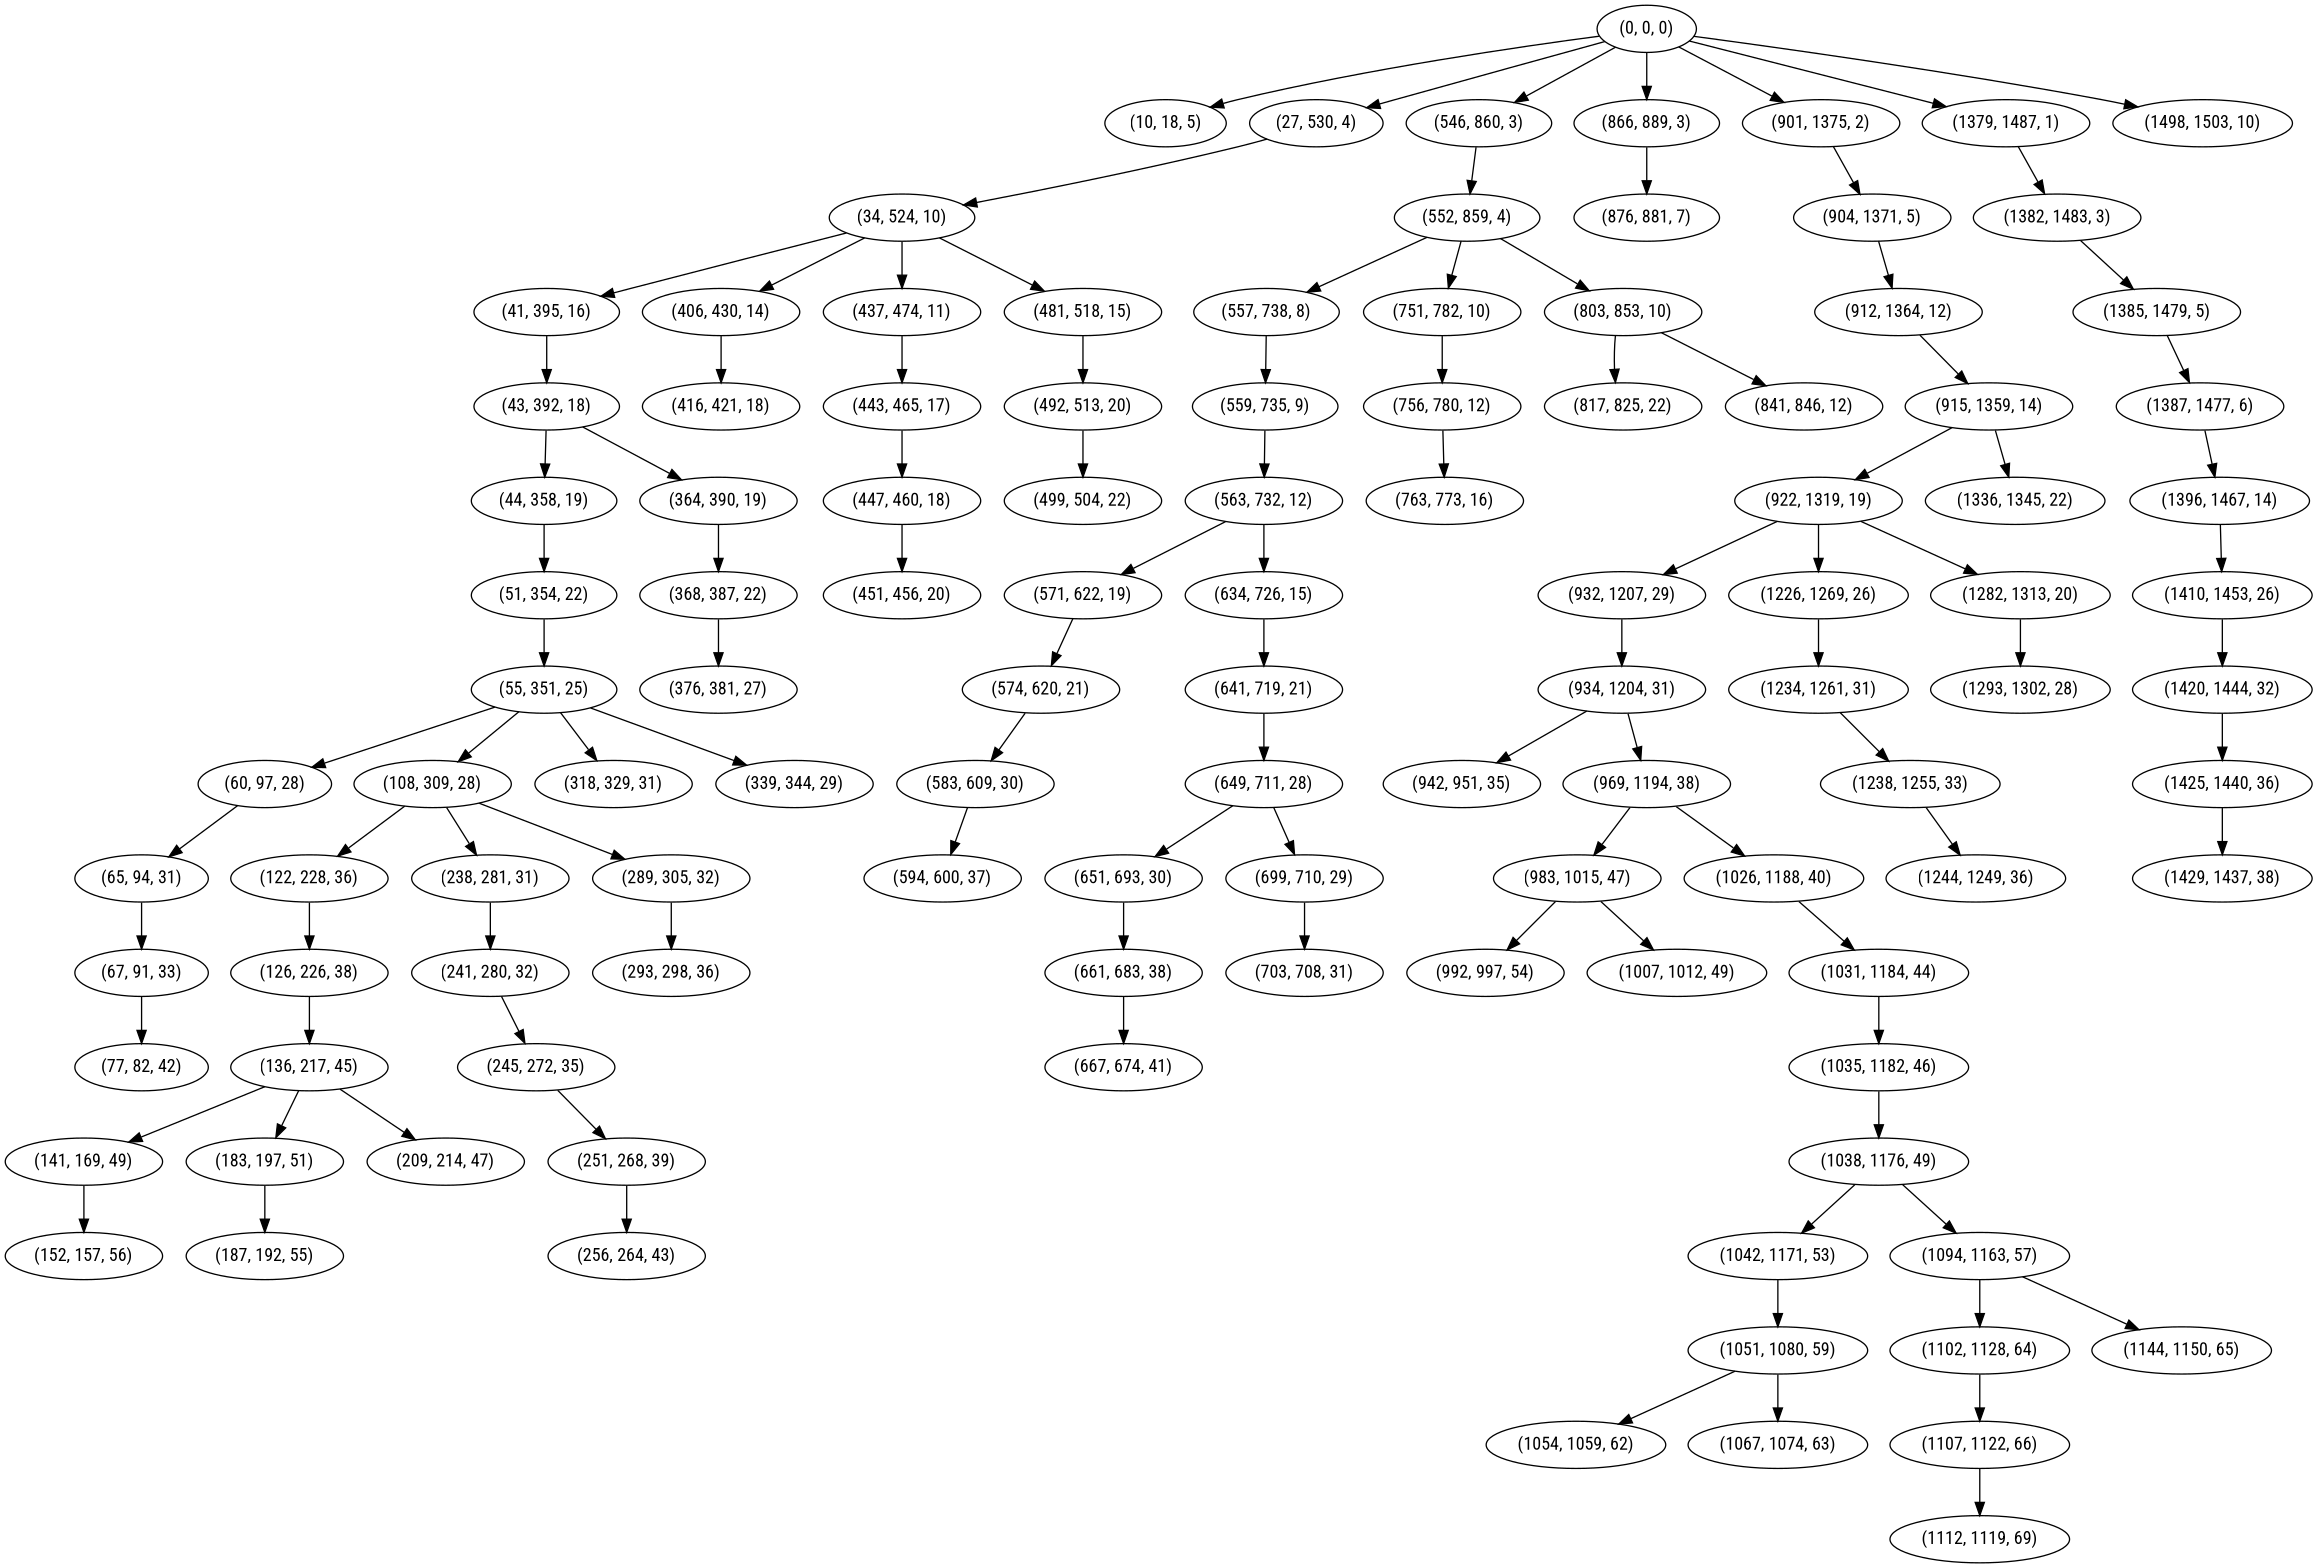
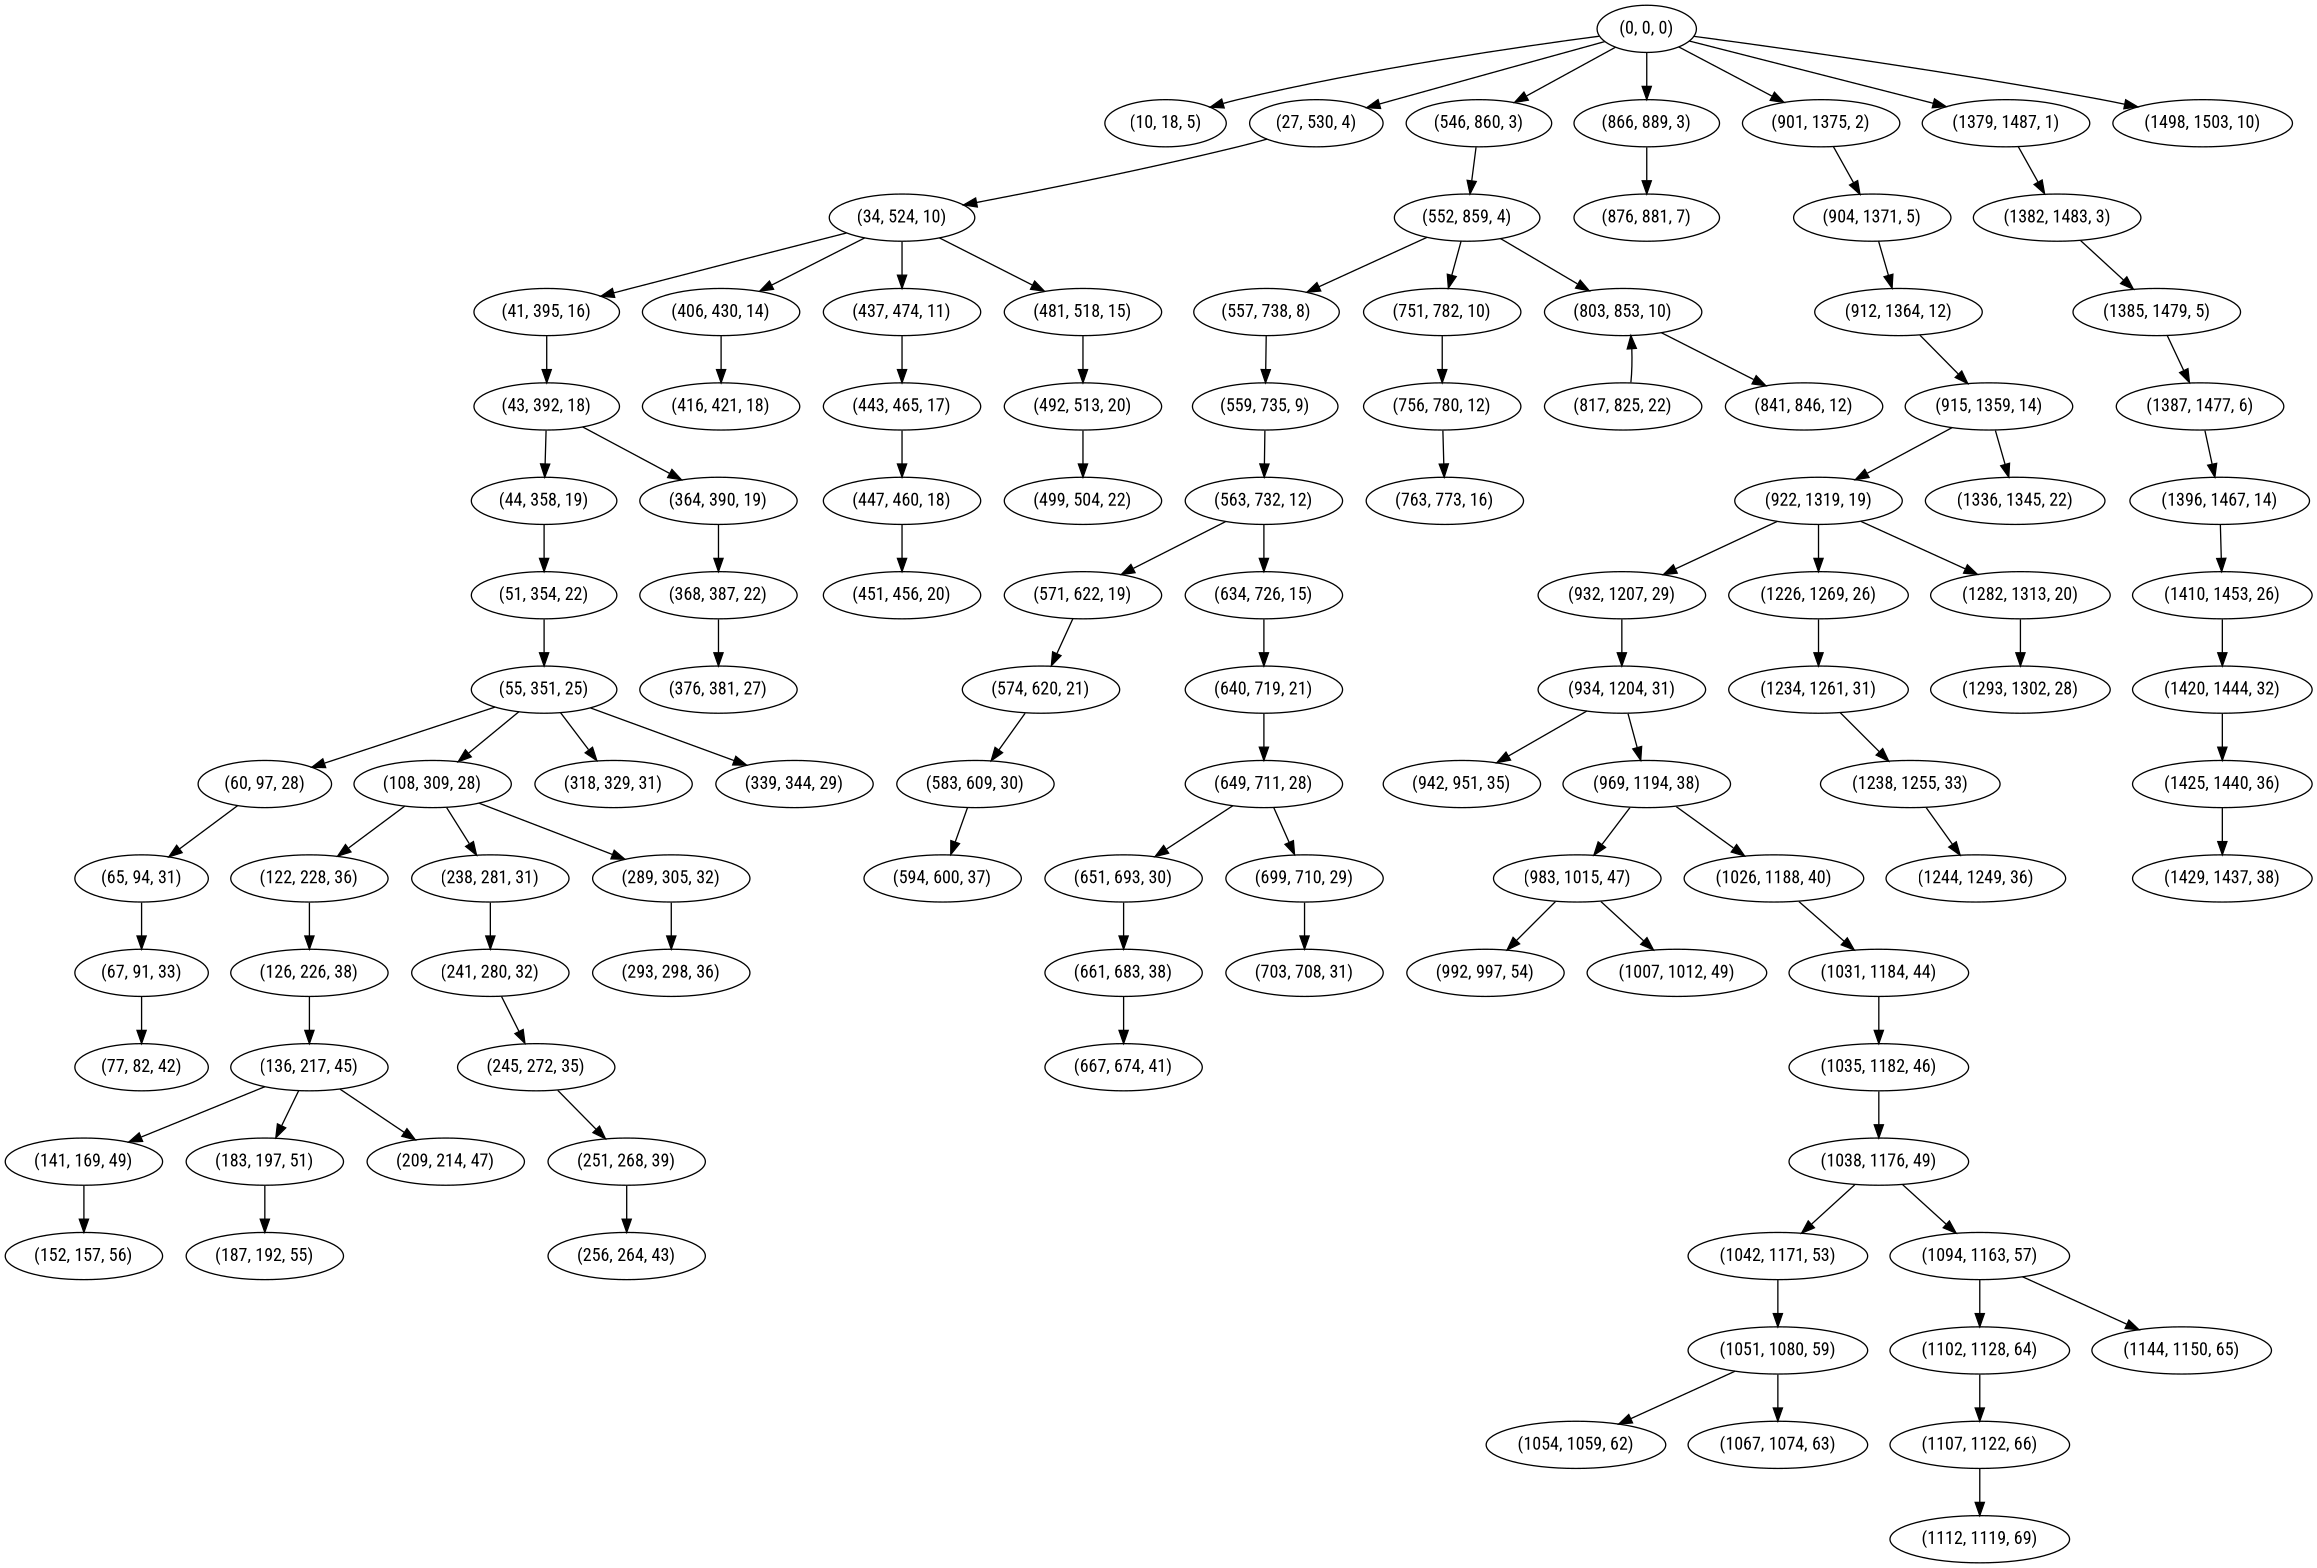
(1614, 352) -> (1632, 366)
(1264, 690) -> (1264, 690)
